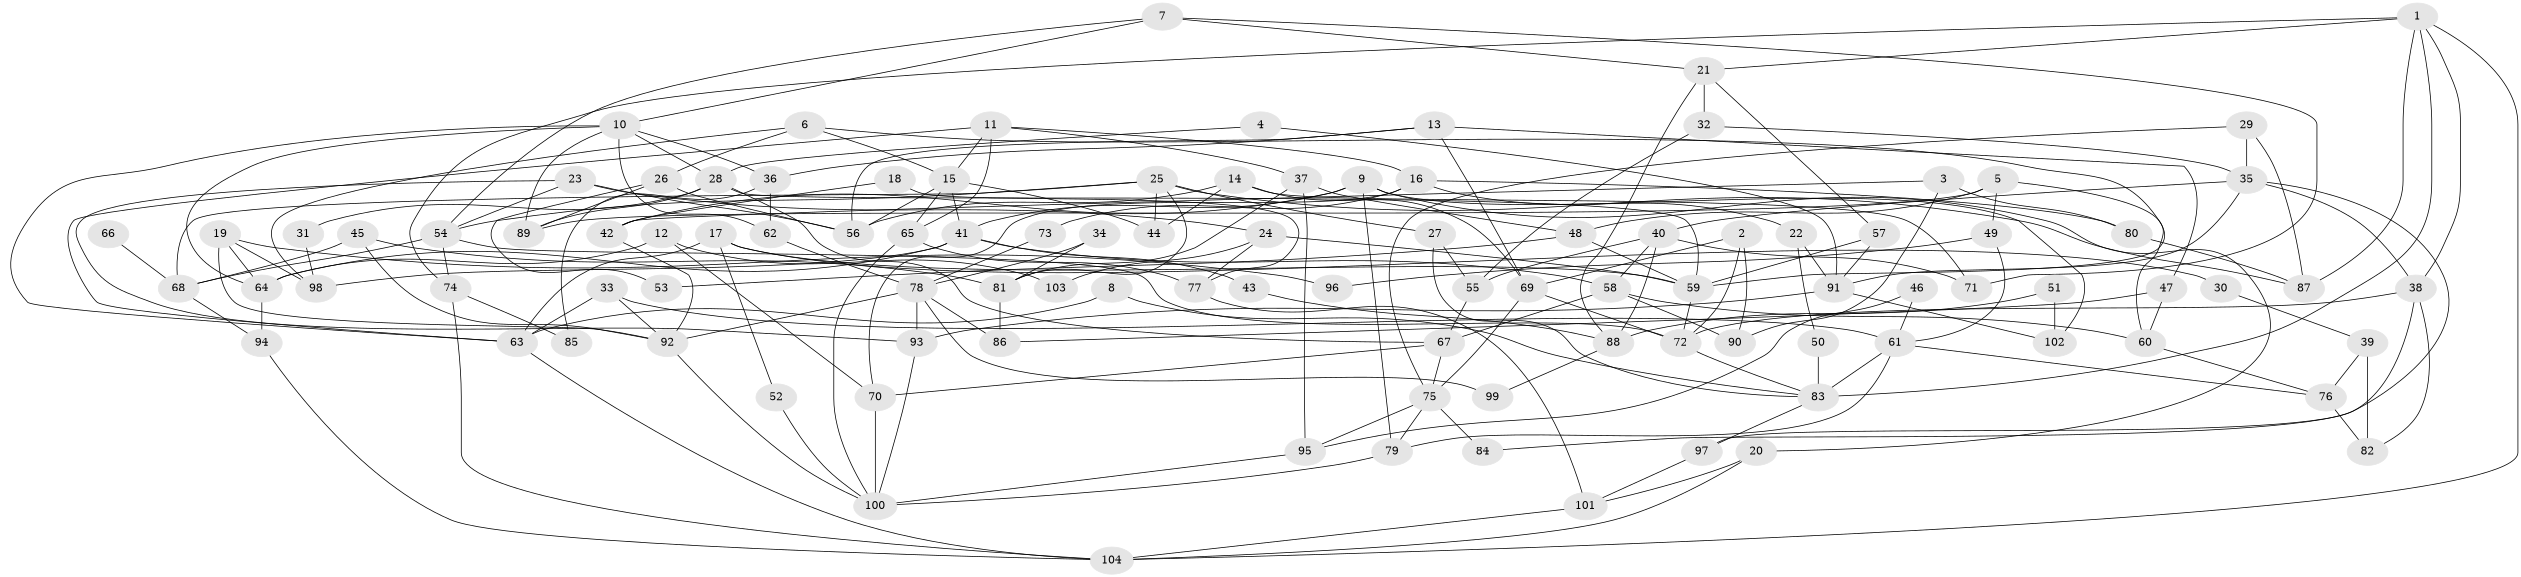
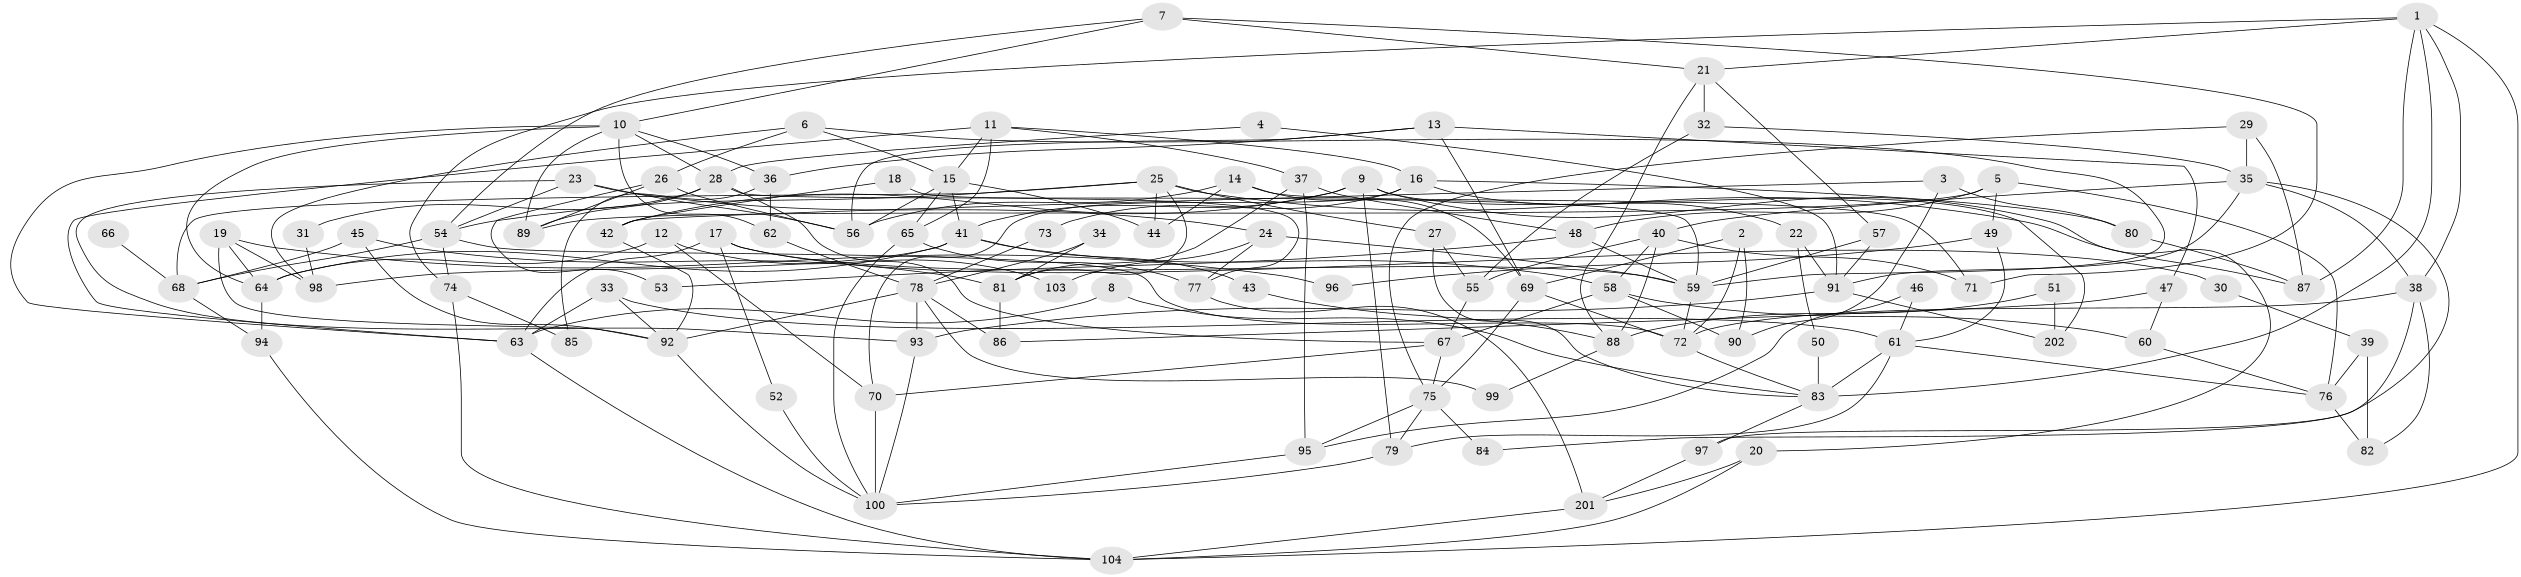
(2141, 209) -> (2234, 225)
(2055, 343) -> (2055, 343)
(1586, 506) -> (1586, 506)
